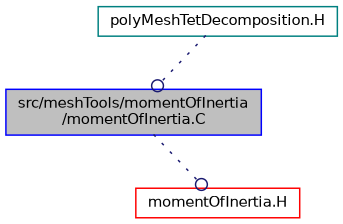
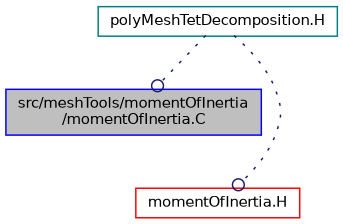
(175, 157) -> (280, 106)
